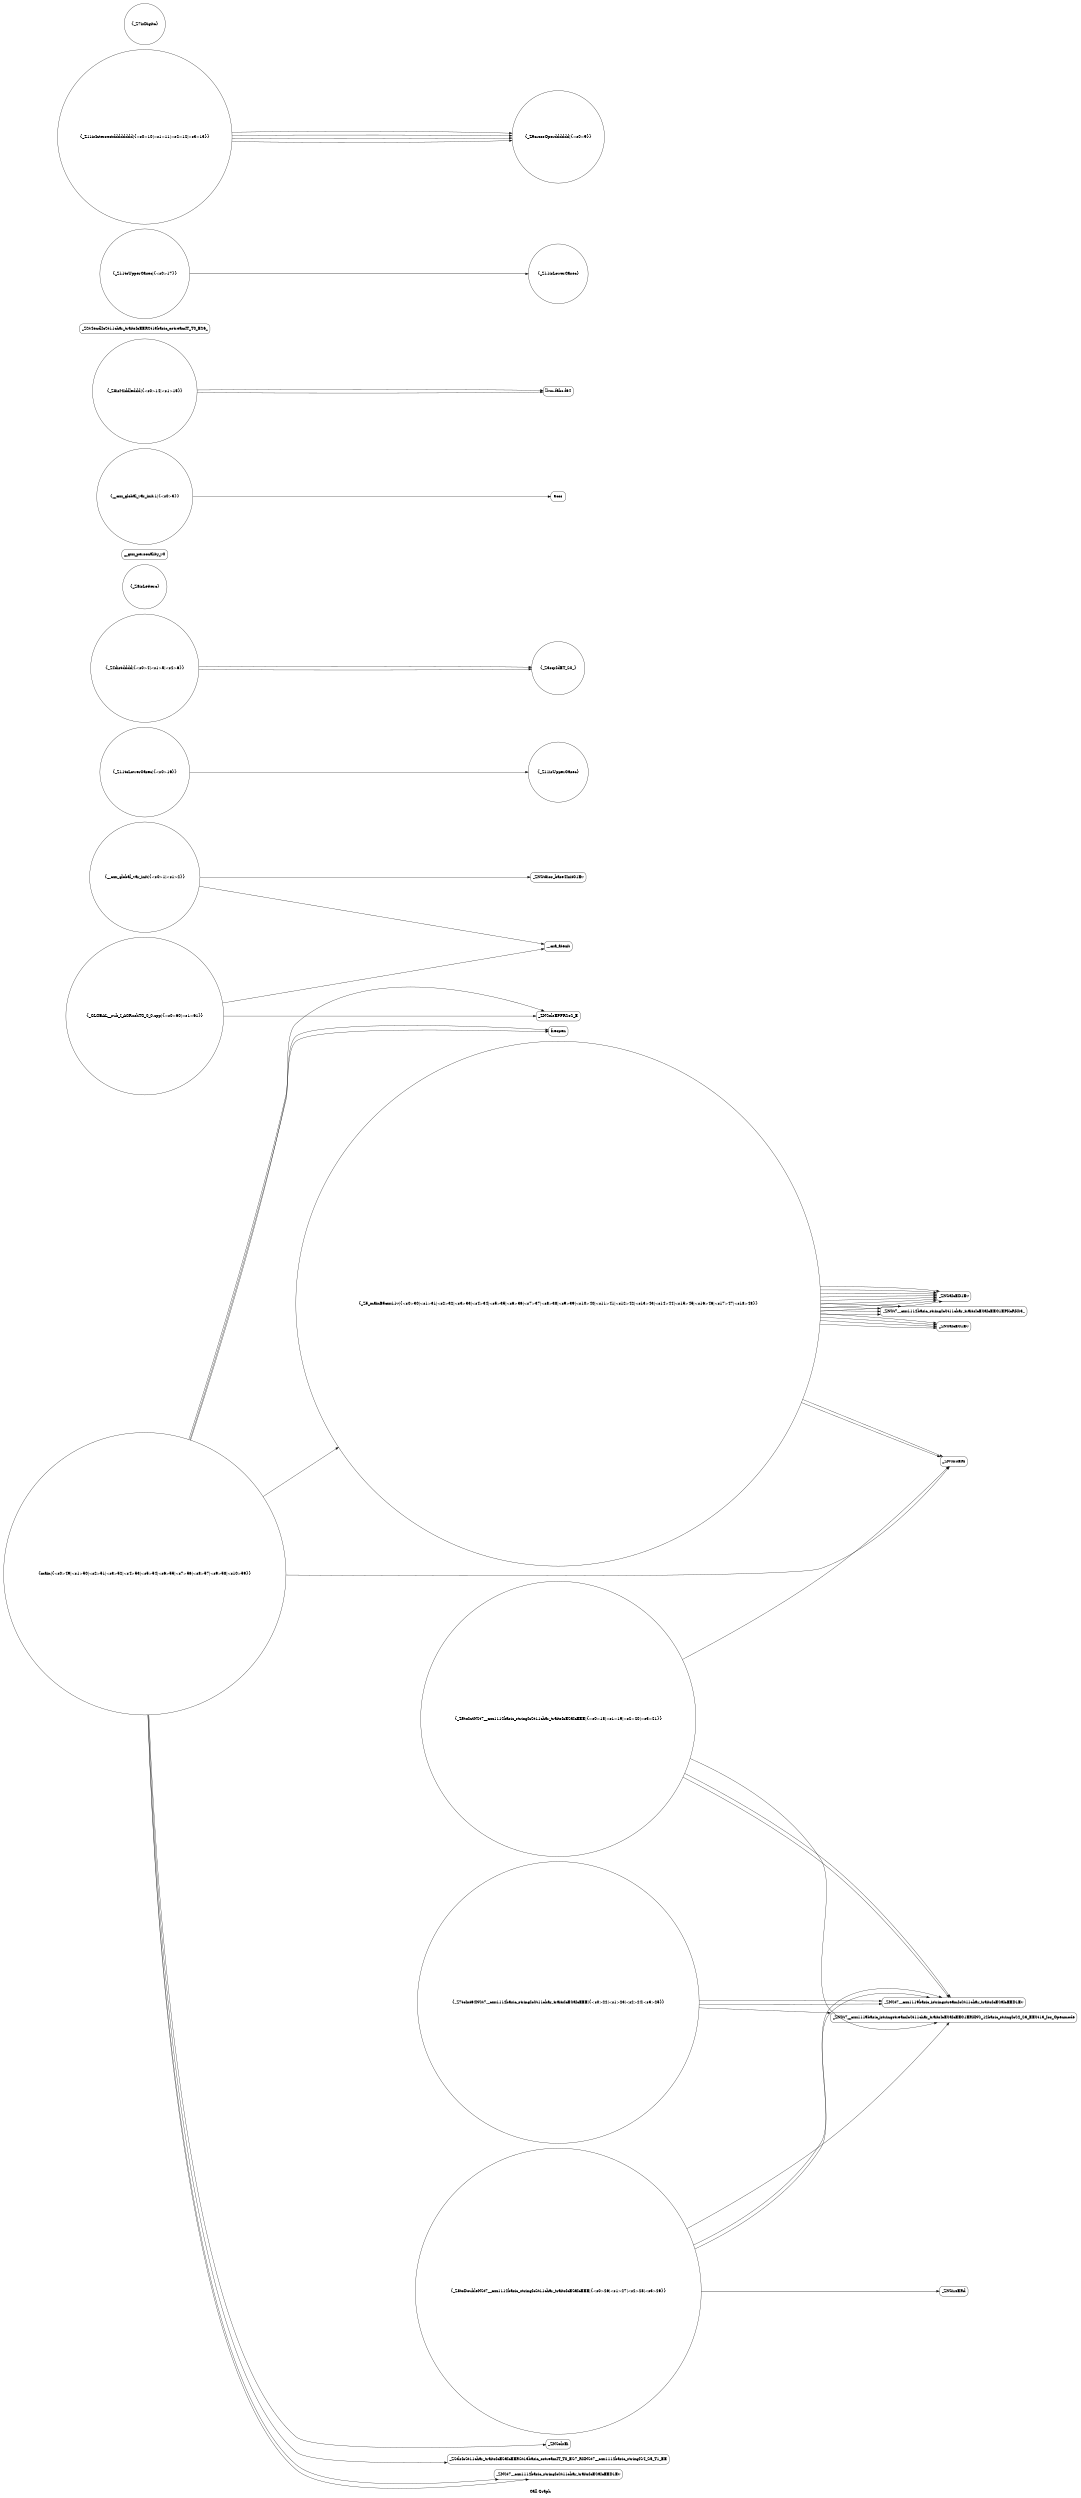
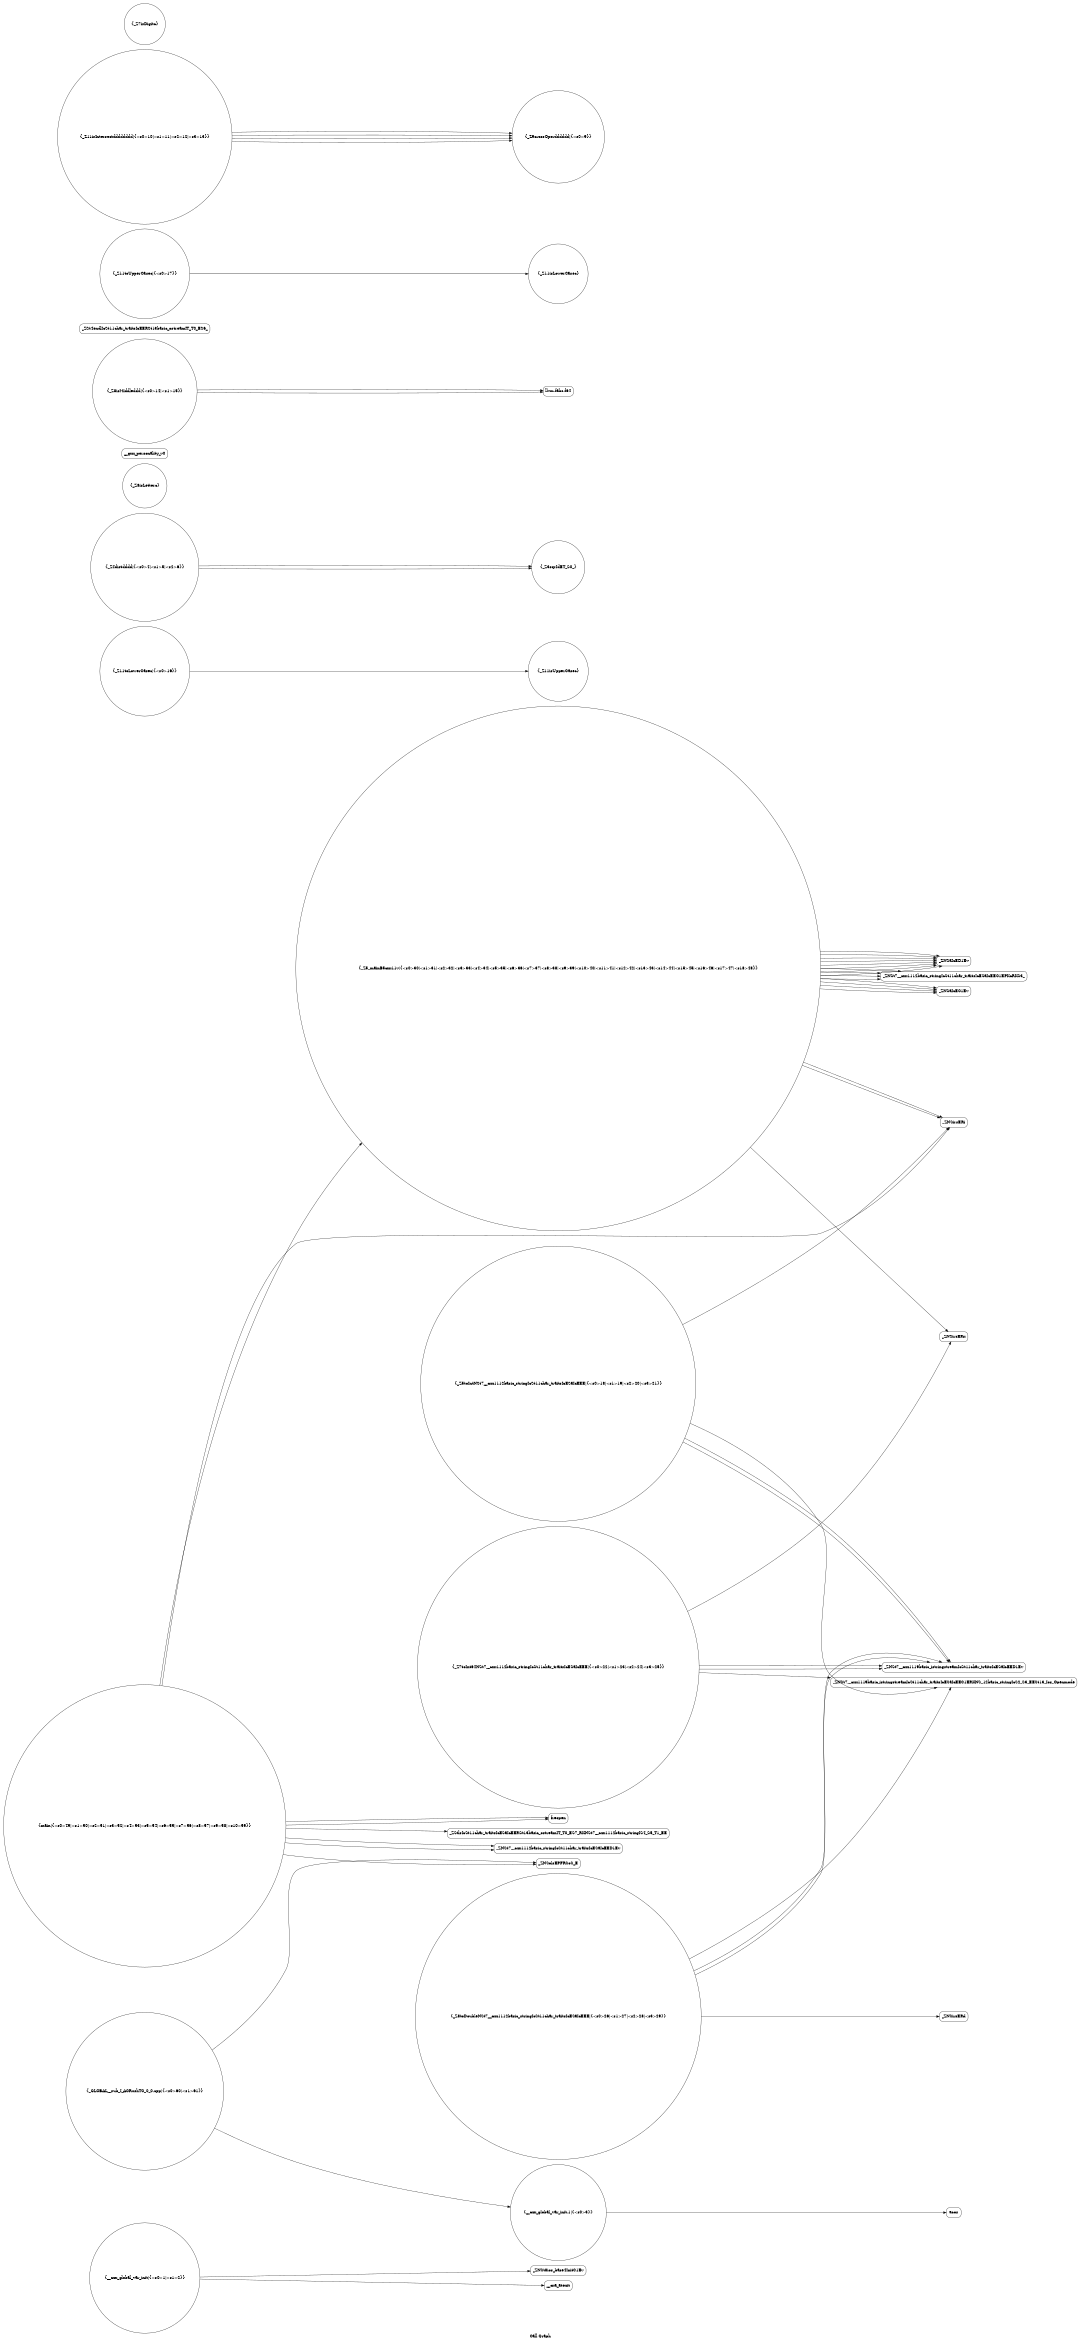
(382, 976) -> (358, 2179)
none -> (954, 1337)
(558, 2444) -> none
